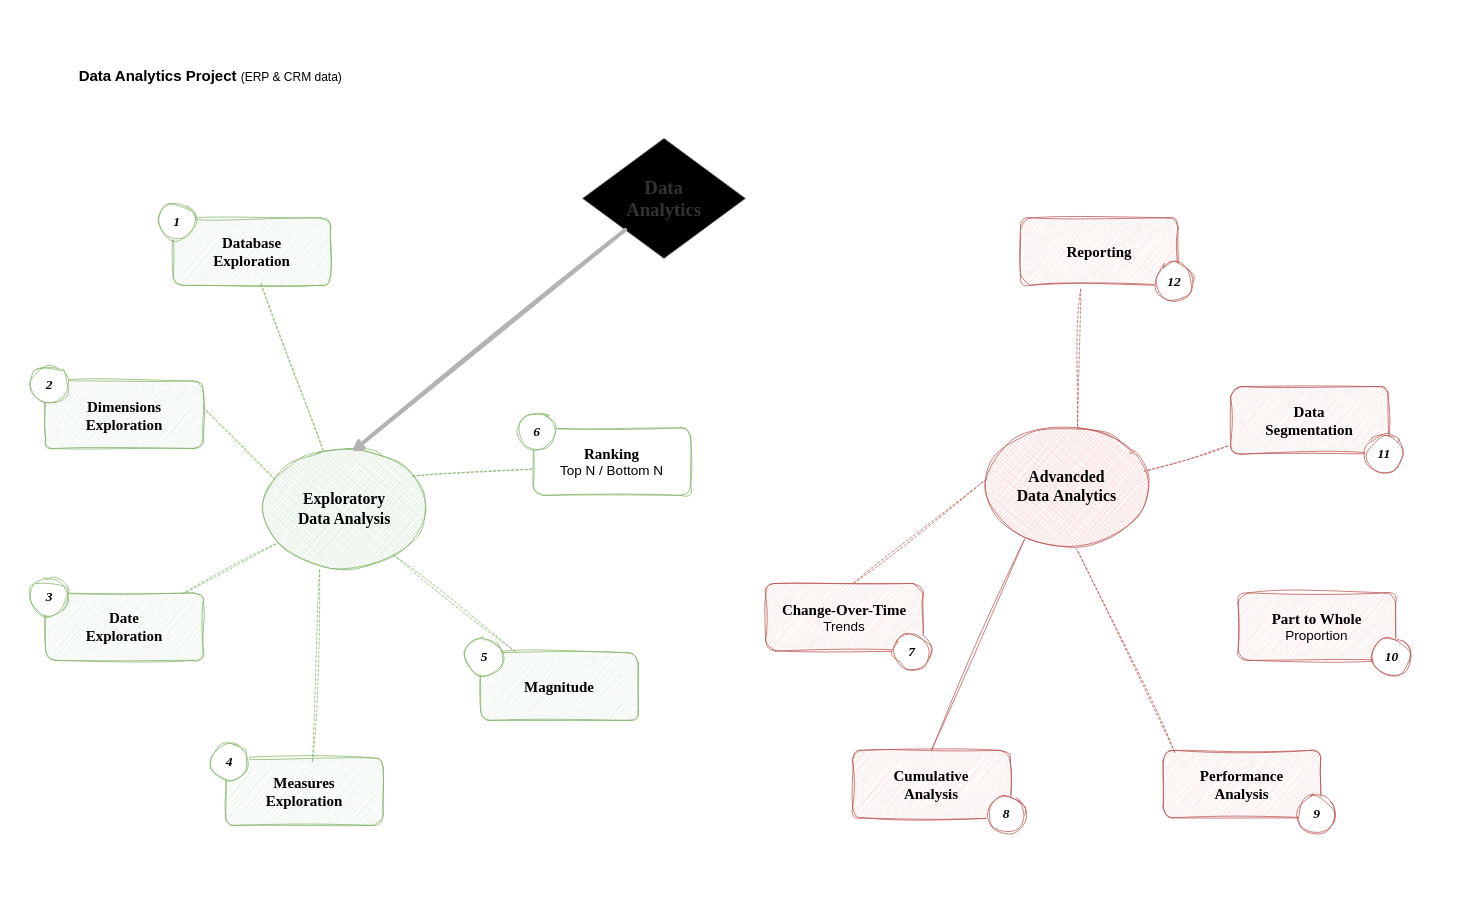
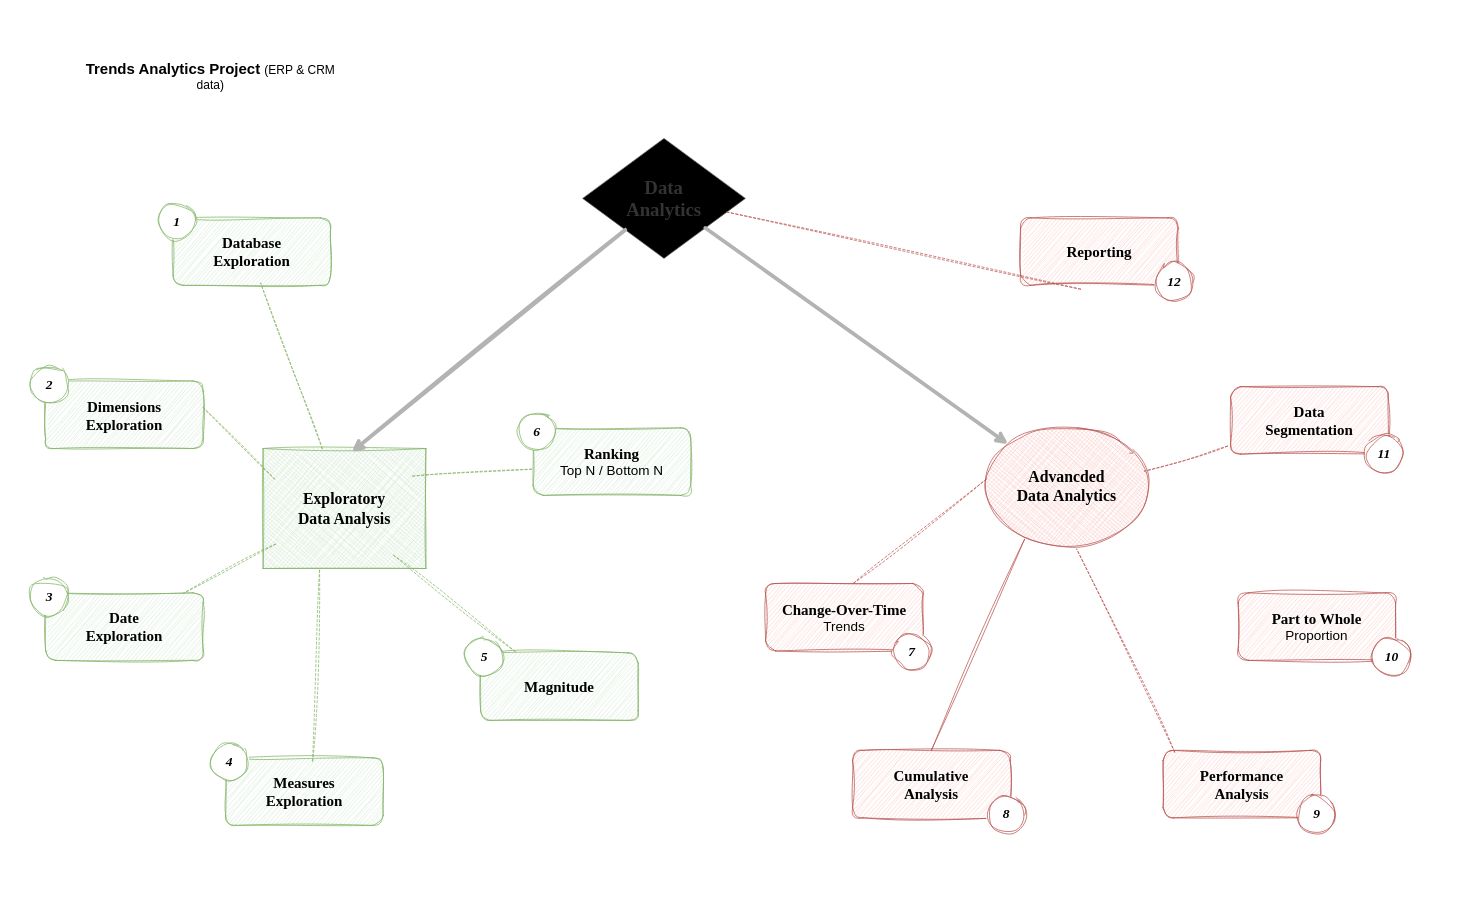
(210, 75) -> (210, 75)
none -> (706, 228)
(1079, 358) -> (872, 244)
(612, 462) -> (612, 462)
(344, 509) -> (344, 509)
